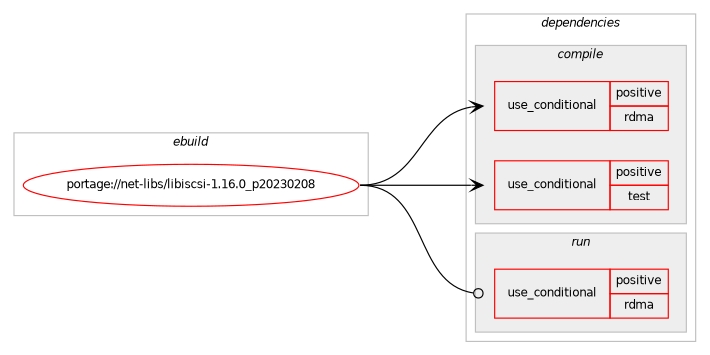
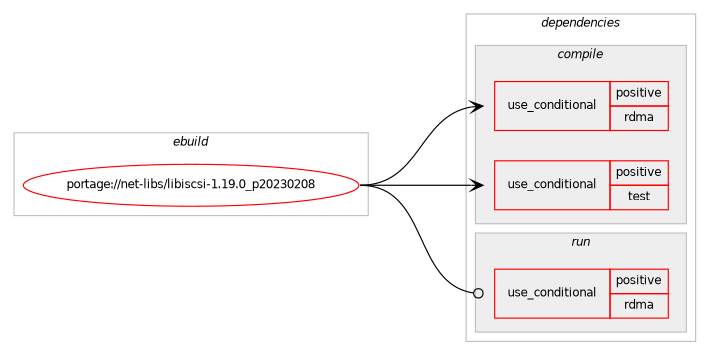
(191, 185) -> (191, 185)
